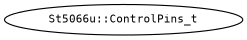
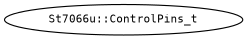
(124, 20) -> (124, 20)
